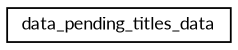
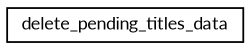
(119, 25) -> (125, 25)
